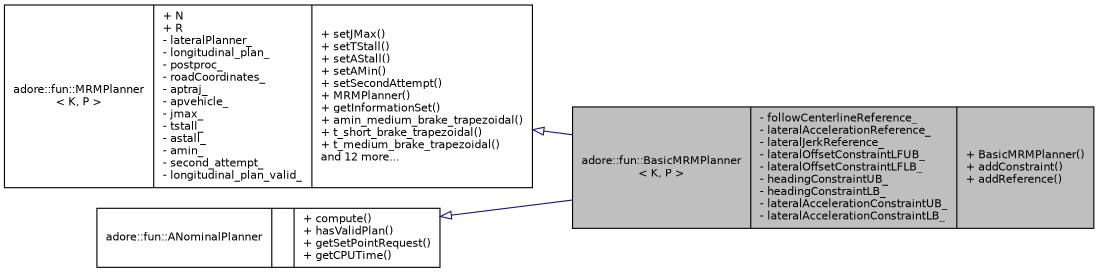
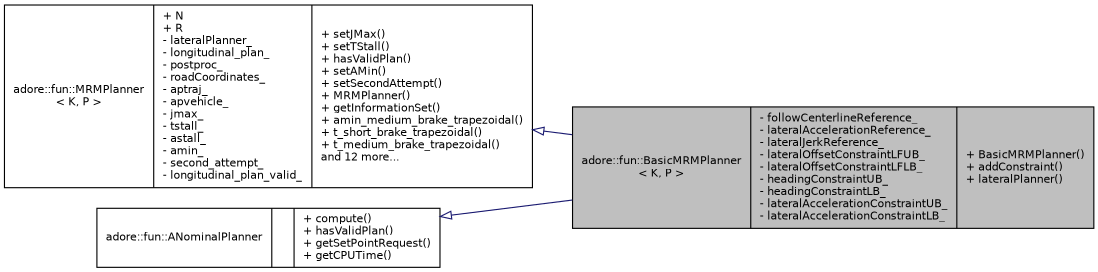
(356, 59) -> (366, 59)
(1014, 179) -> (1015, 179)
